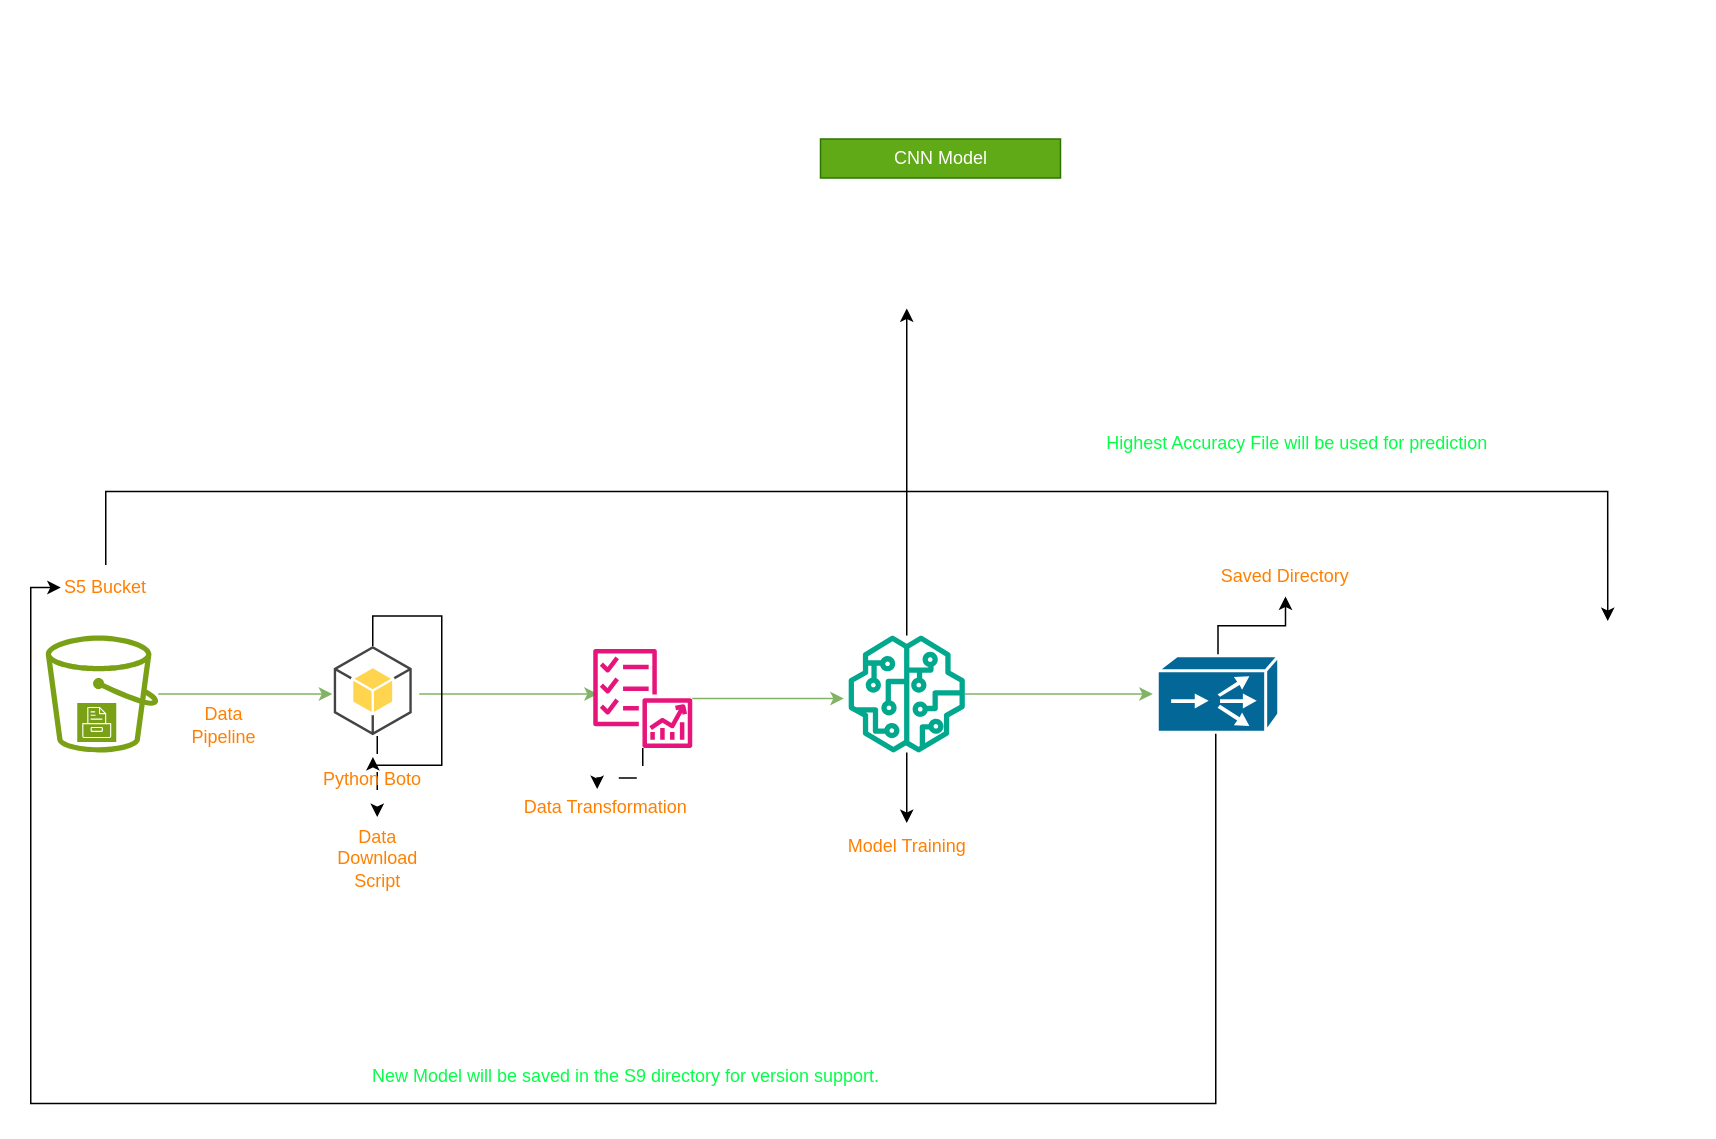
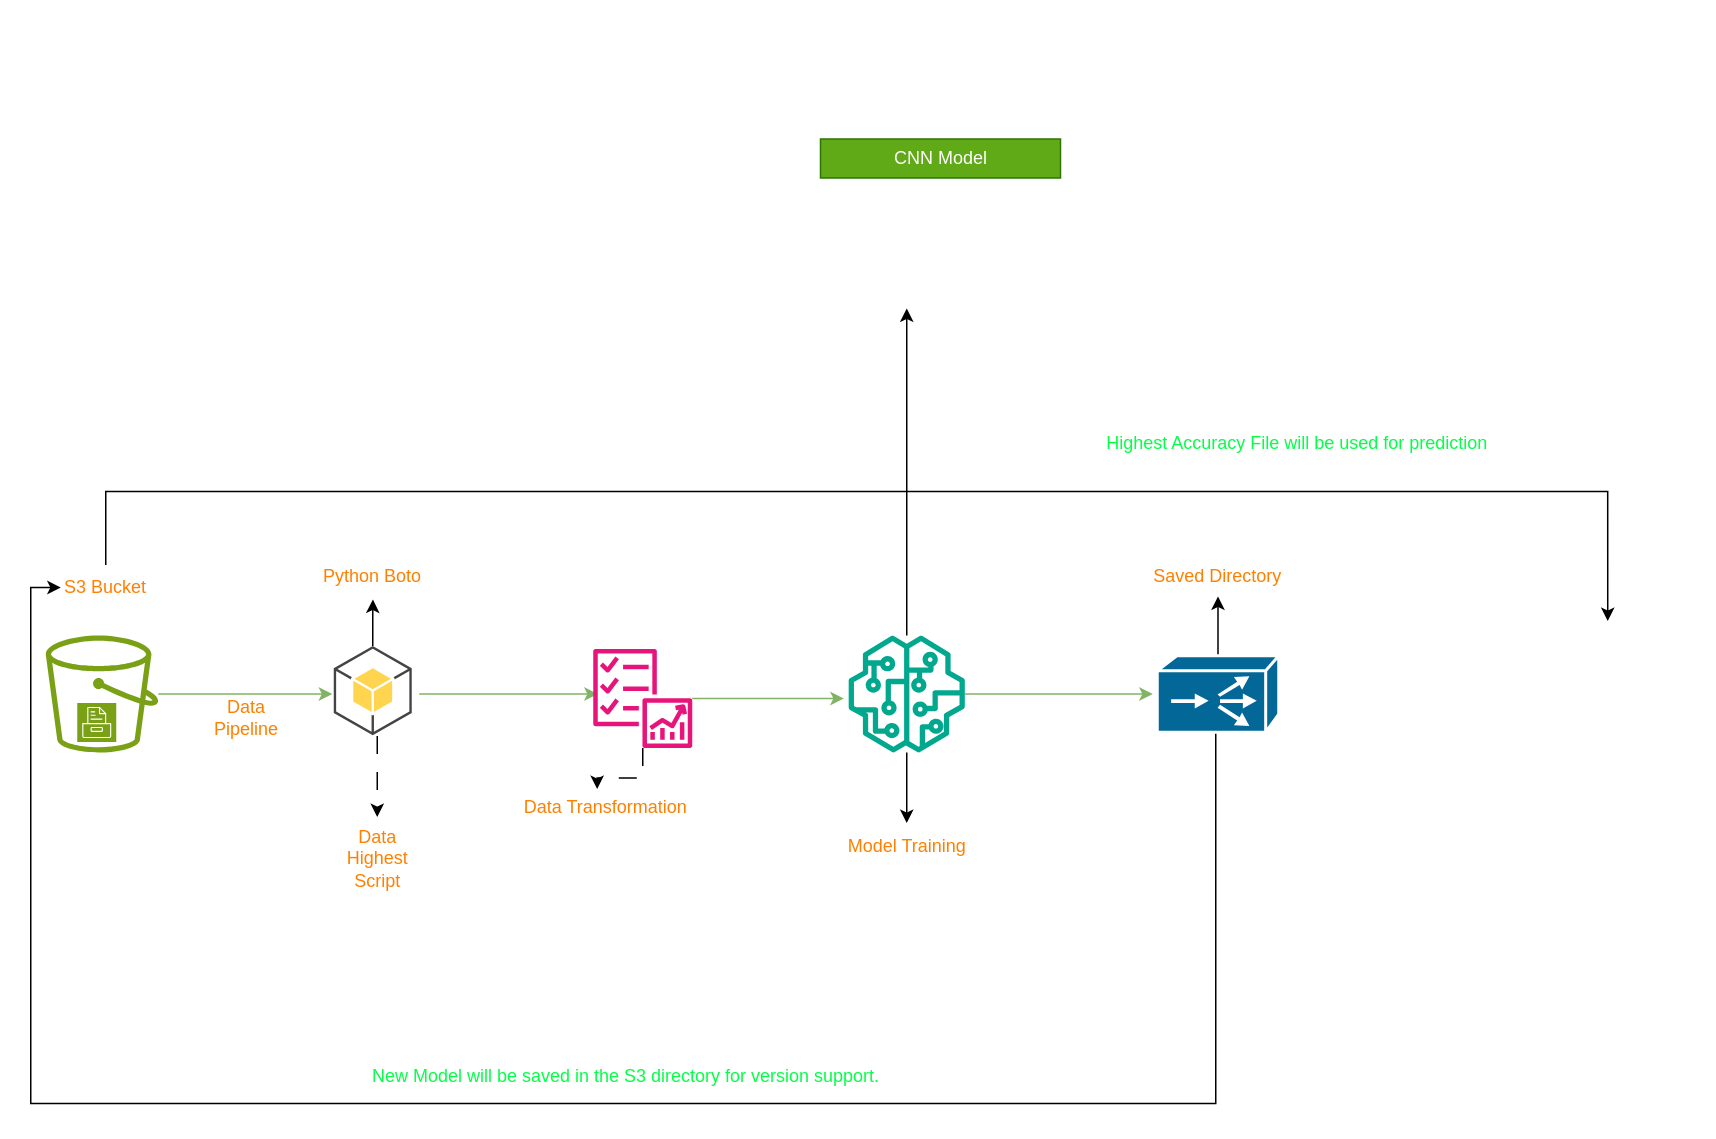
(1286, 577) -> (1218, 577)
(106, 587) -> (106, 587)
(224, 725) -> (247, 718)
(373, 779) -> (373, 577)
(378, 859) -> (378, 859)
(626, 1076) -> (626, 1076)
